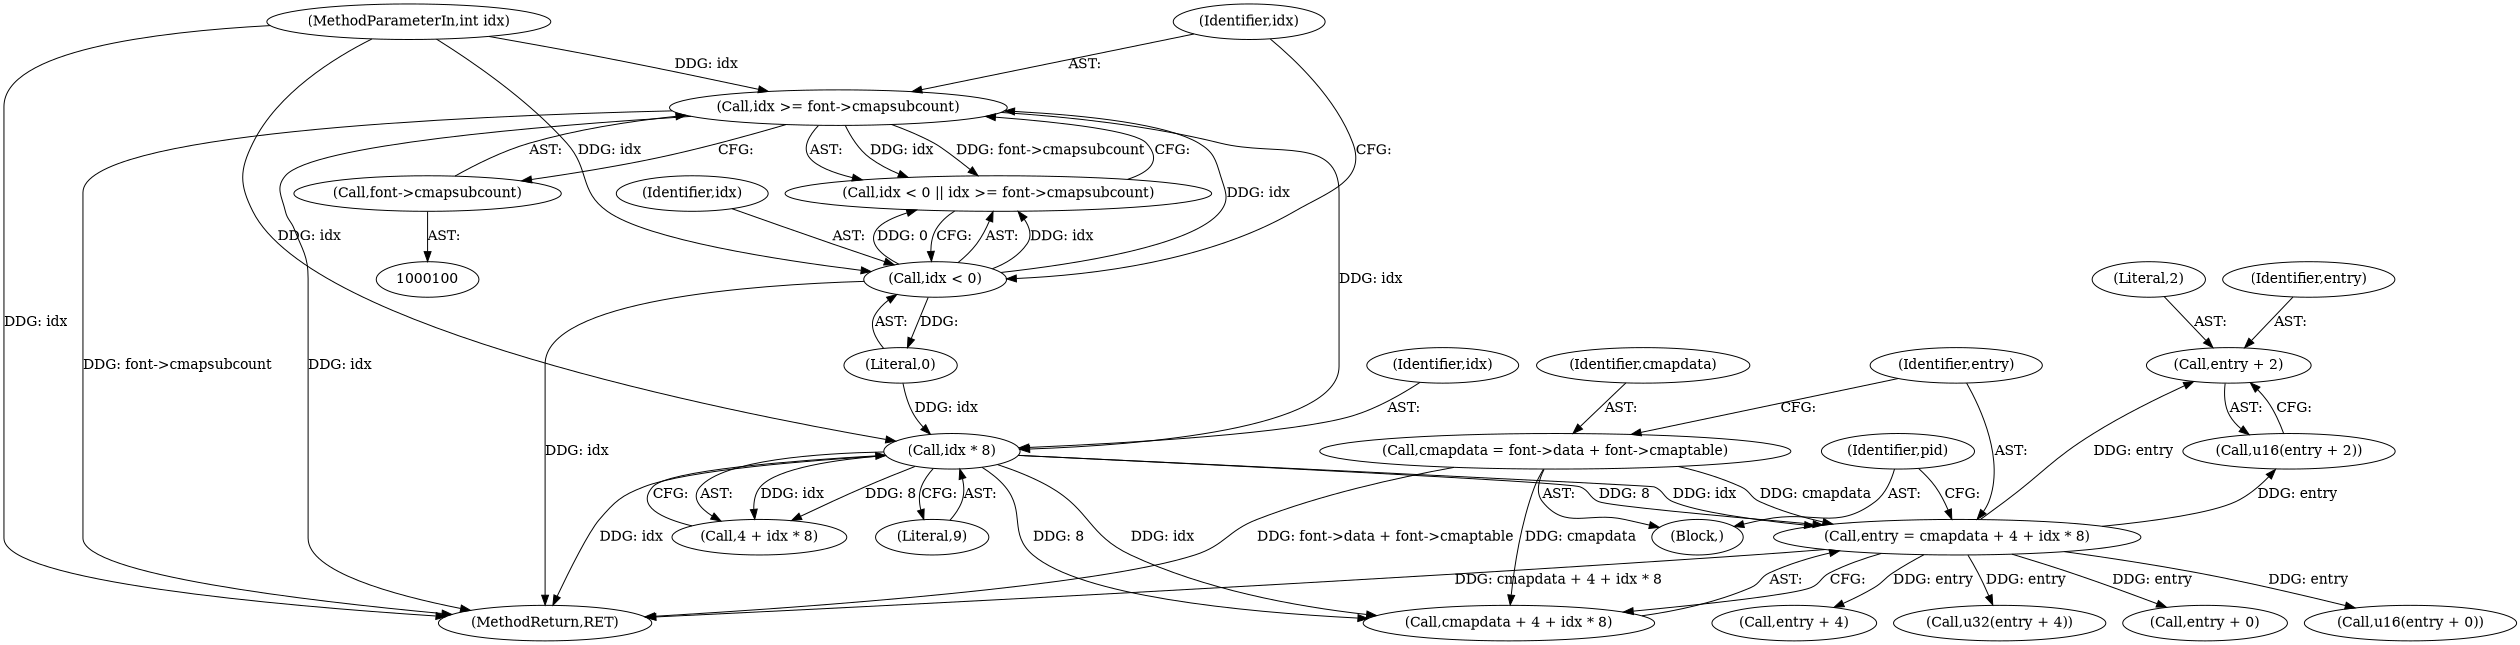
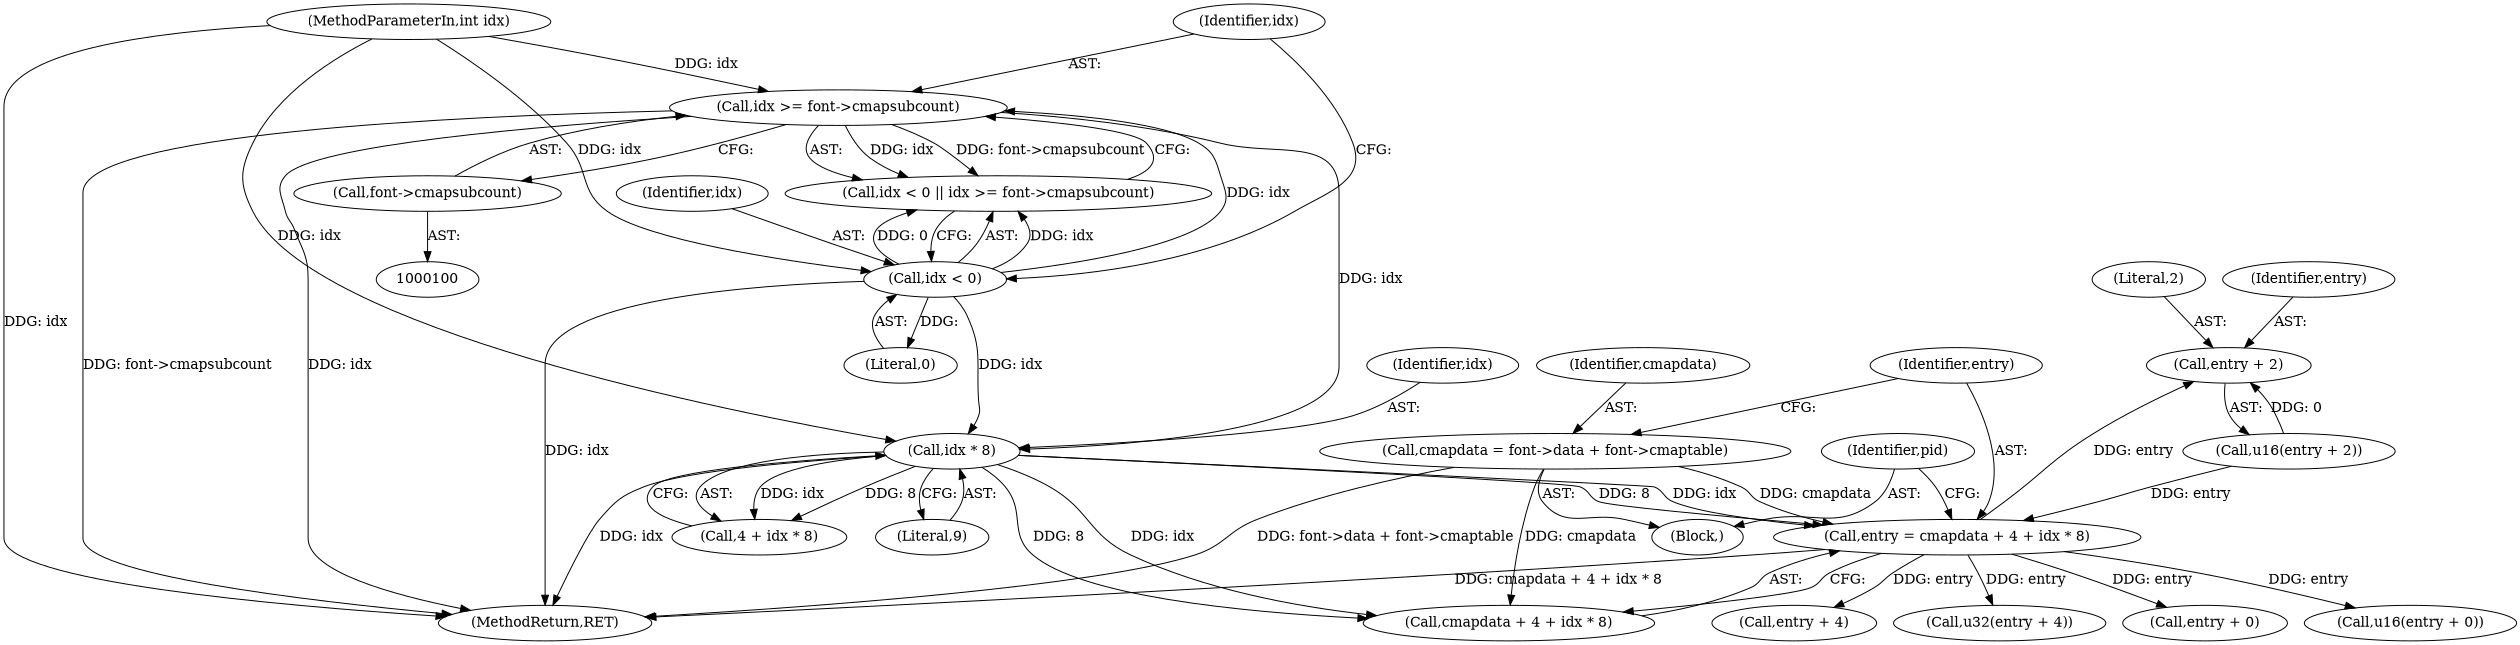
(910, 407) -> (978, 359)
(2296, 408) -> (2296, 408)
(2190, 514) -> (2132, 492)
